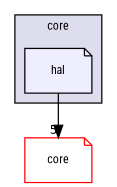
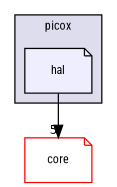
(58, 27) -> (58, 27)
